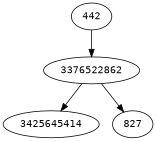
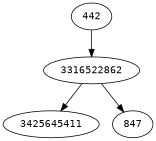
(92, 70) -> (92, 70)
(51, 124) -> (51, 124)
(133, 124) -> (133, 124)
